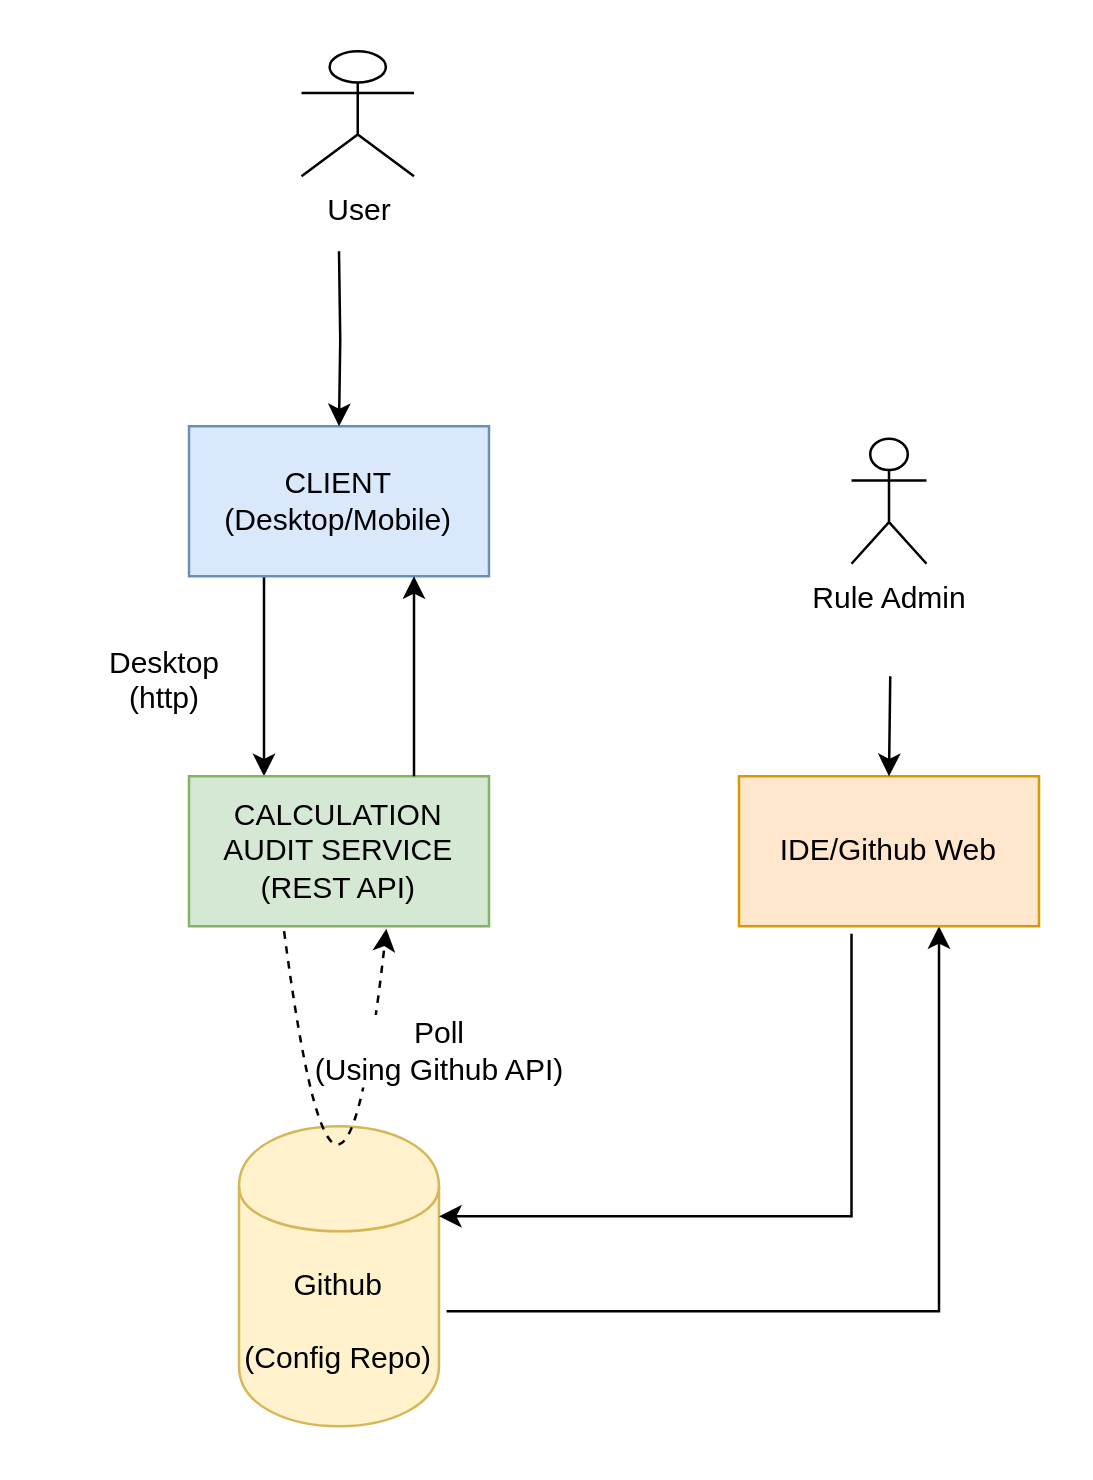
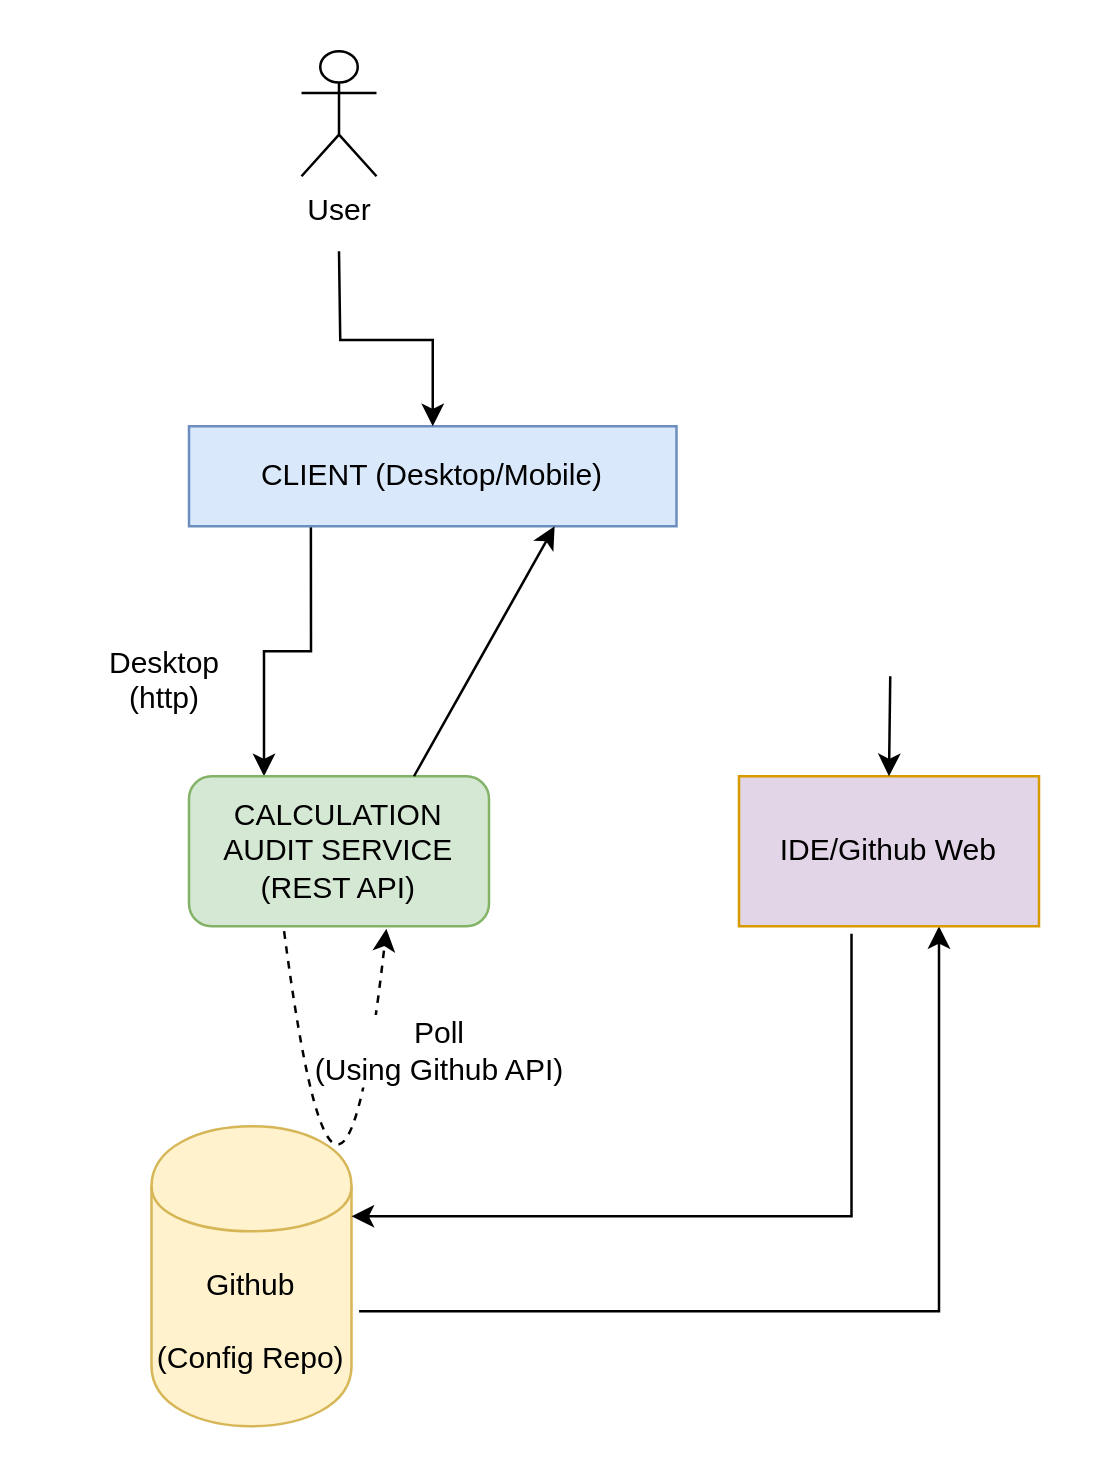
(358, 114) -> (339, 114)
(339, 501) -> (433, 476)
(889, 501) -> none
(339, 851) -> (339, 851)
(889, 851) -> (889, 851)
(339, 1276) -> (251, 1276)
